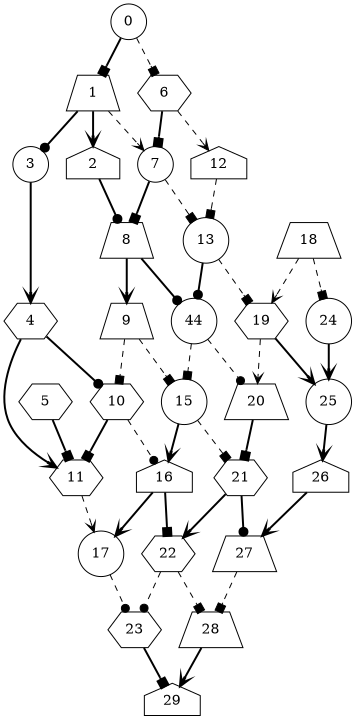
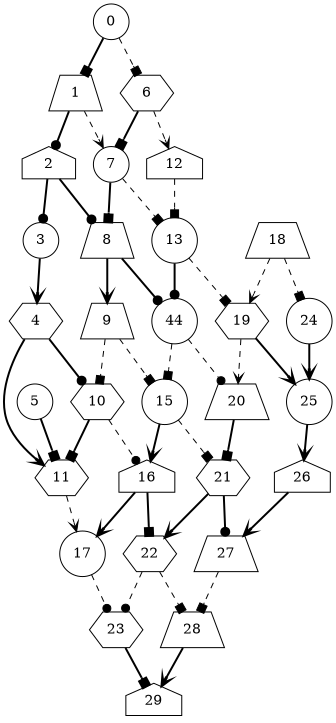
(93, 124) -> (63, 126)
(63, 128) -> (45, 197)
(46, 402) -> (35, 402)
